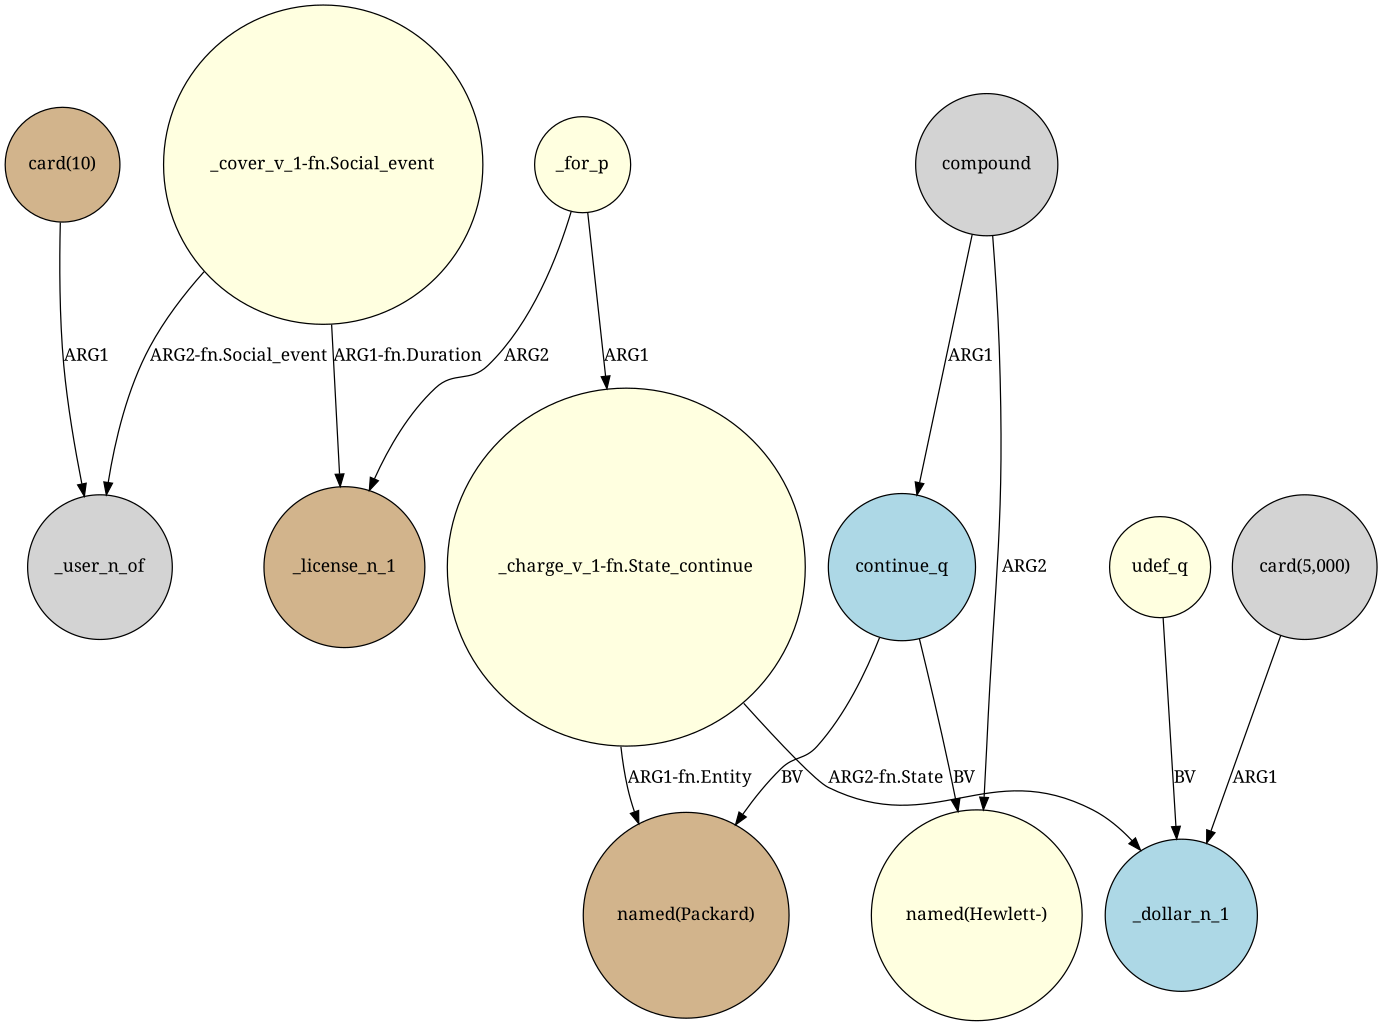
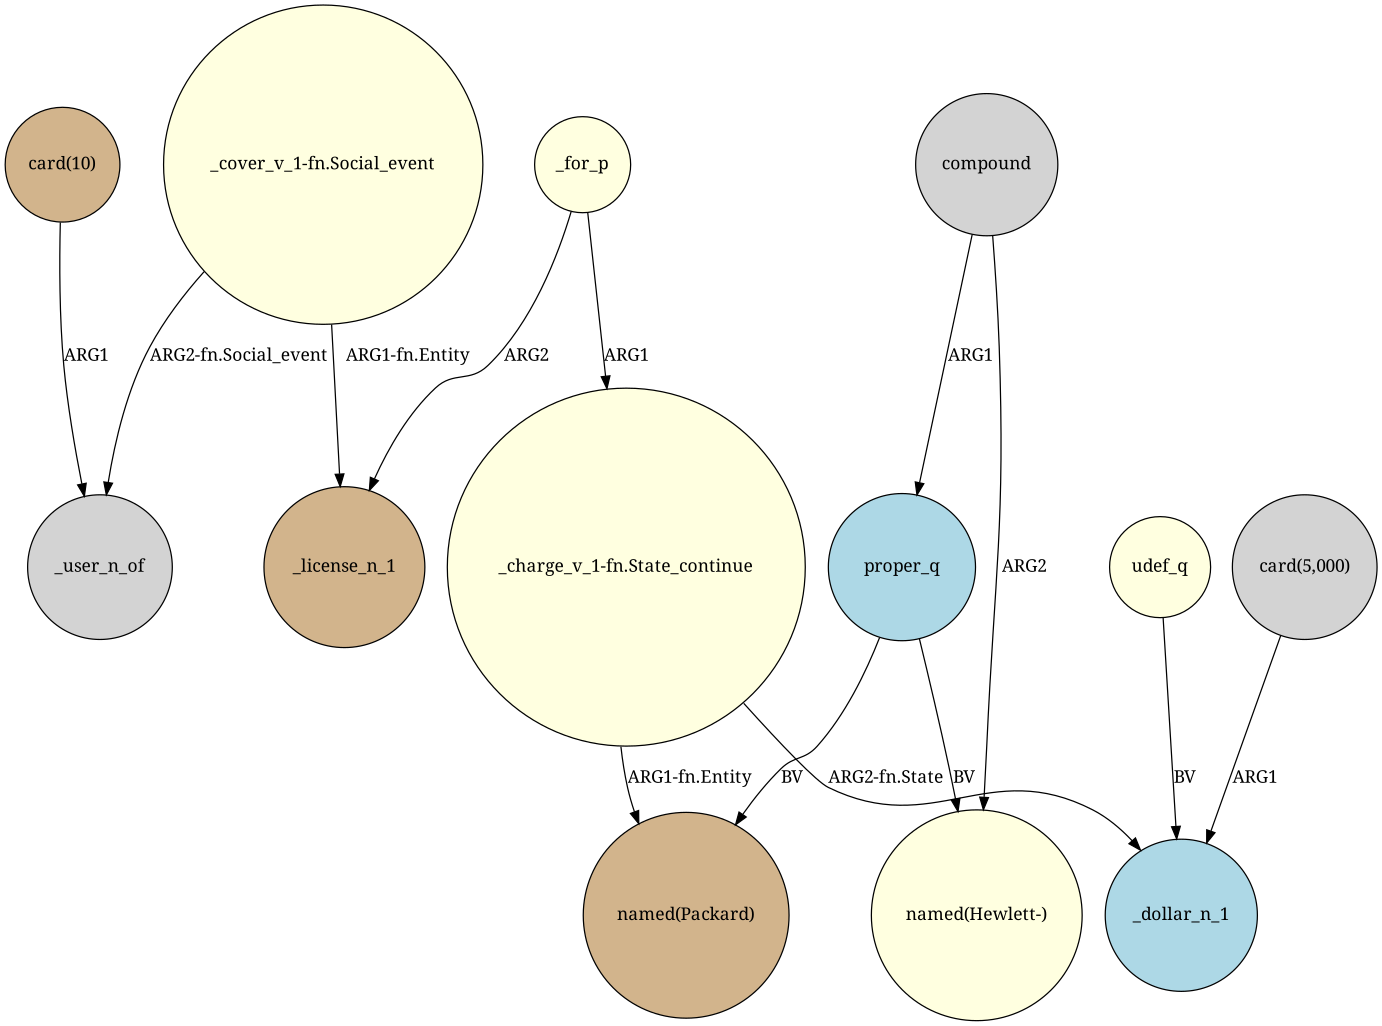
(408, 356) -> (408, 356)
(902, 567) -> (902, 567)
